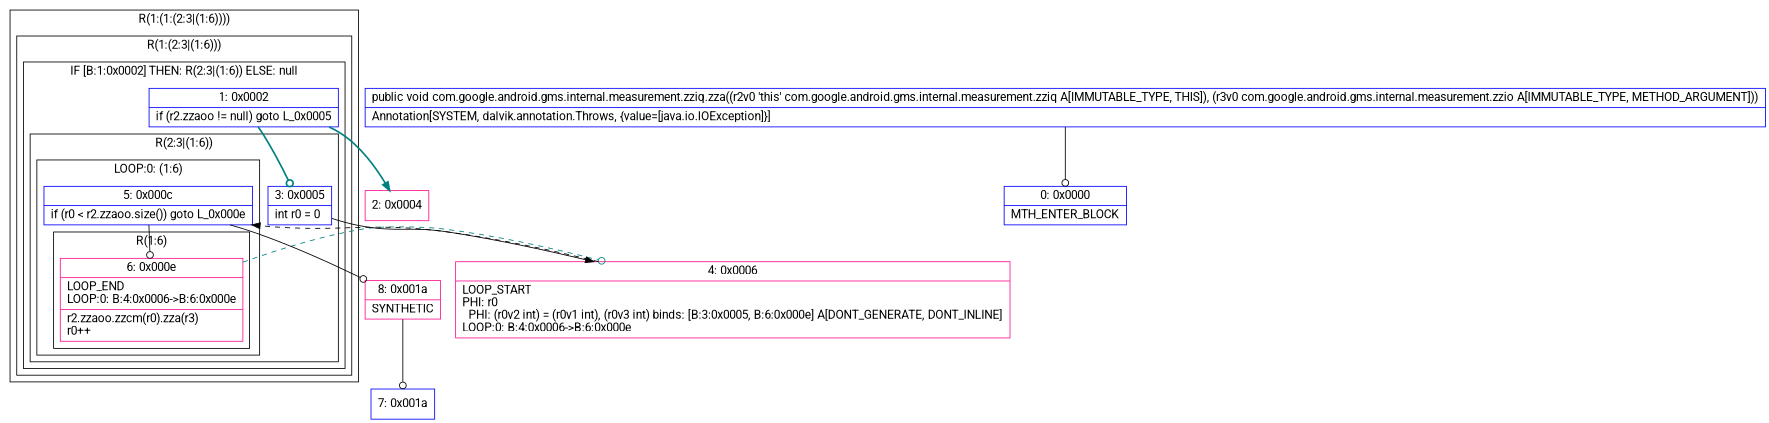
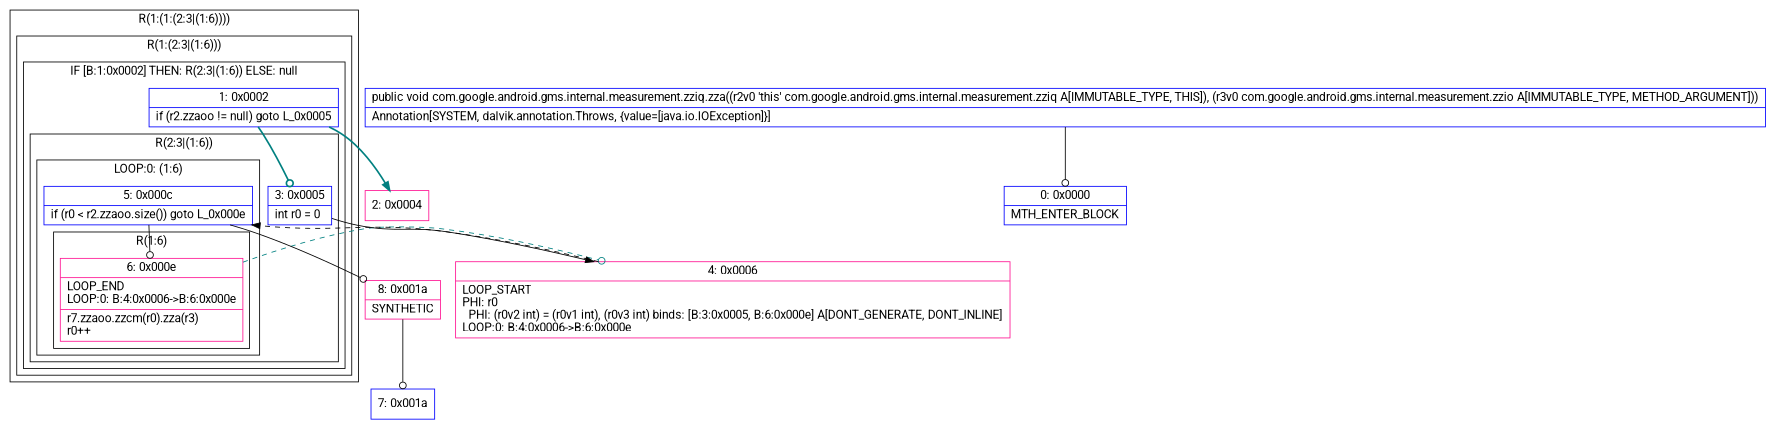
(133, 319) -> (133, 319)
